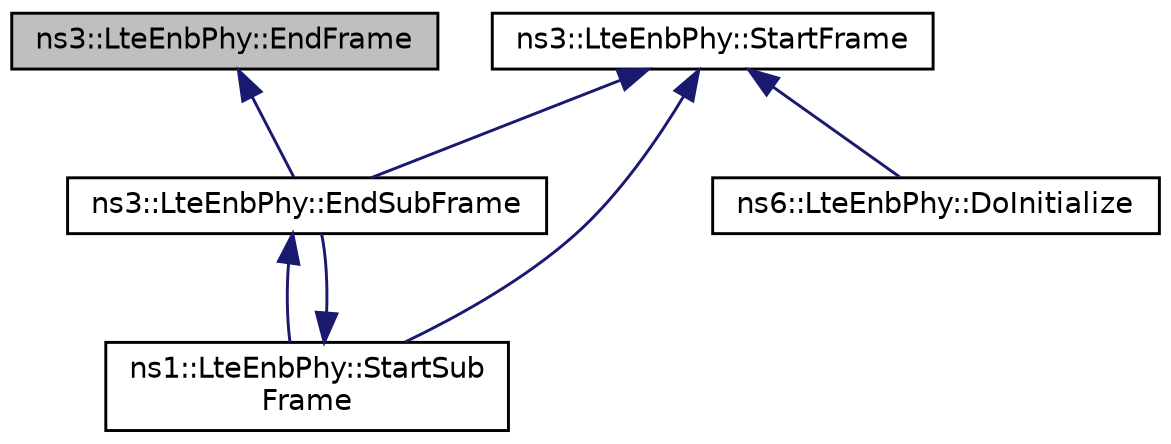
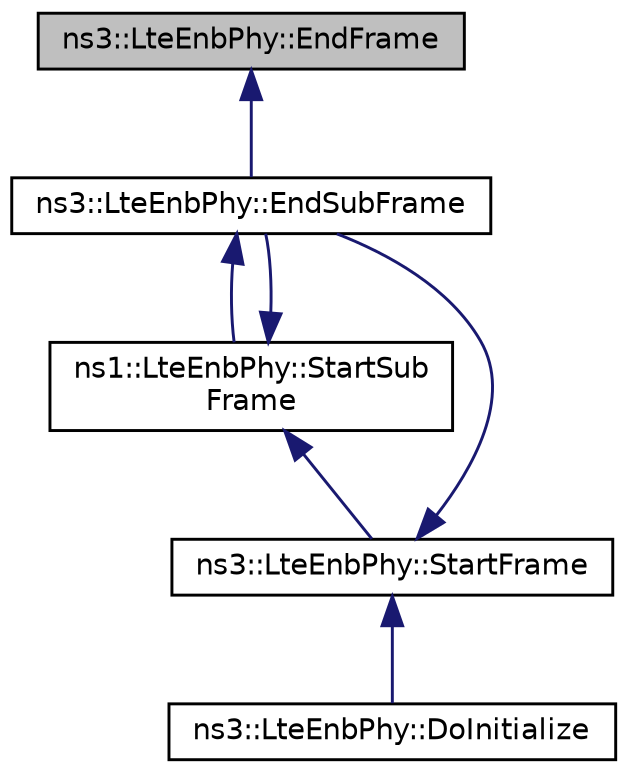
(936, 206) -> (392, 732)
(566, 243) -> (338, 497)
